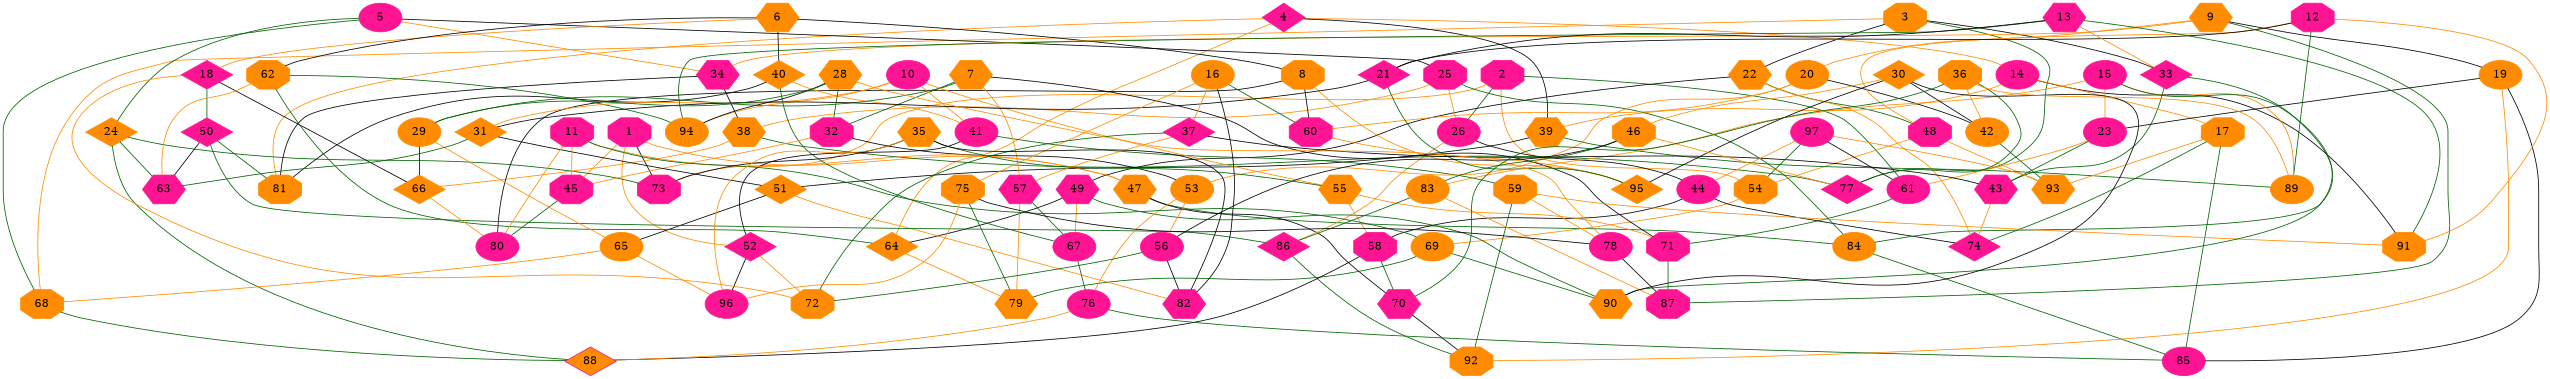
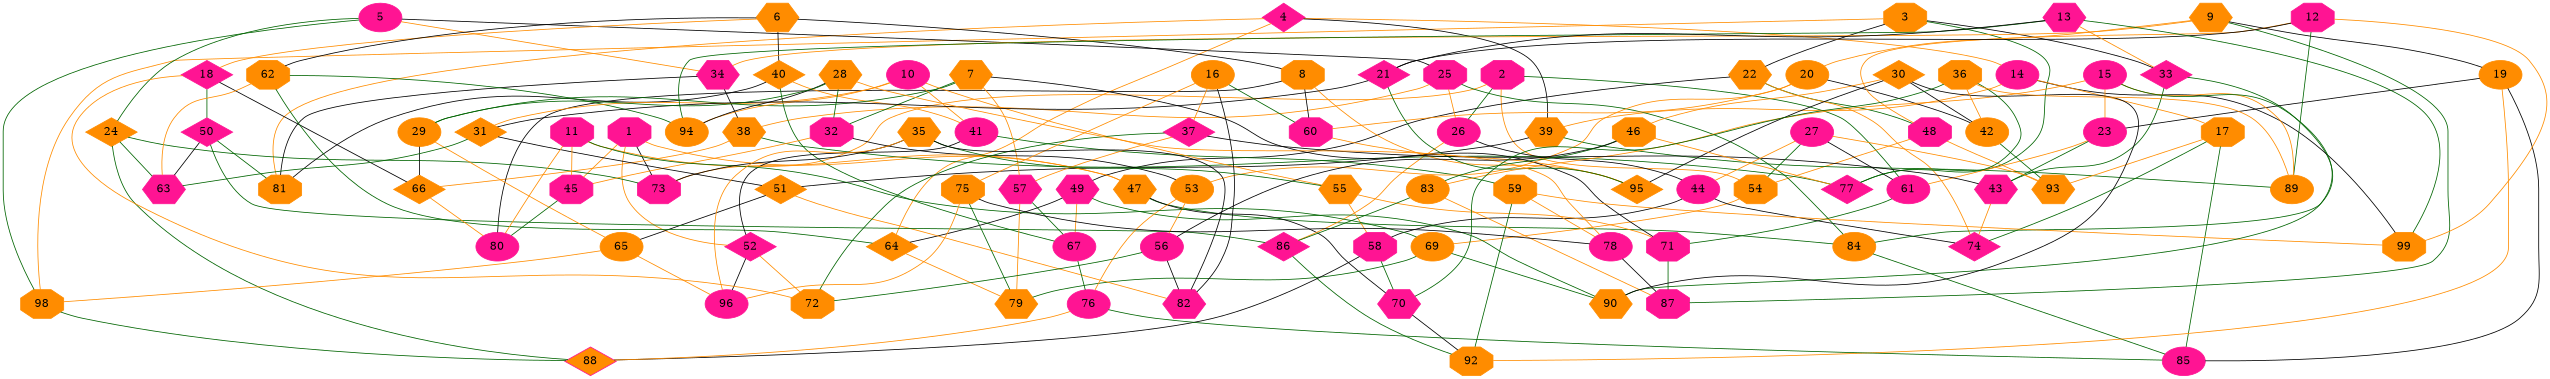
(1812, 132) -> (1812, 132)
(2404, 247) -> (2404, 247)
(42, 304) -> (42, 304)
